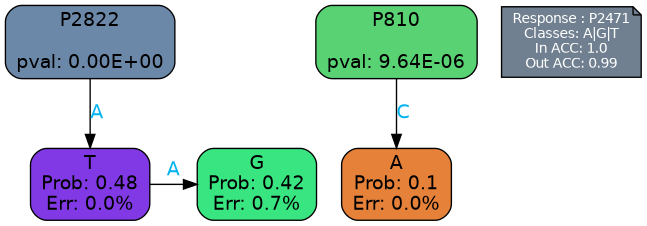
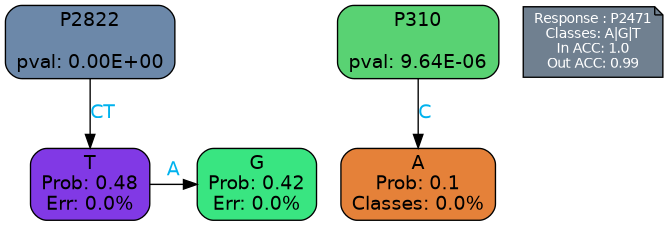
(396, 42) -> (418, 42)
(97, 113) -> (103, 113)
(257, 184) -> (257, 184)
(396, 184) -> (418, 184)
